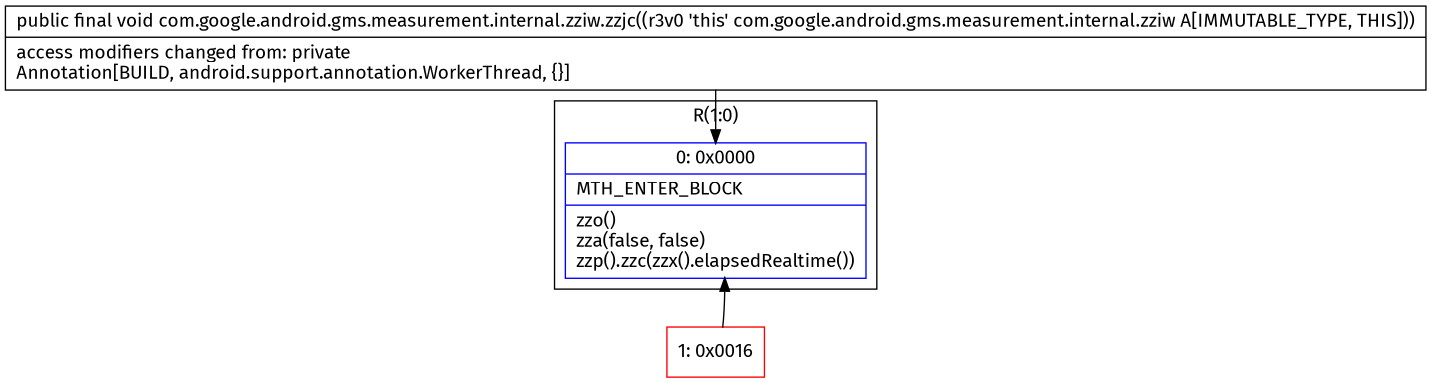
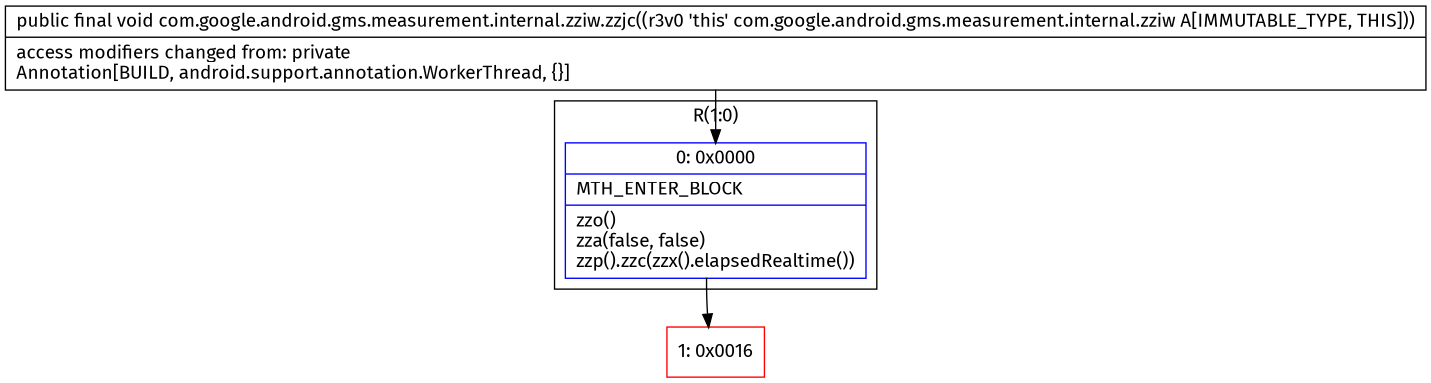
(724, 310) -> (707, 298)
